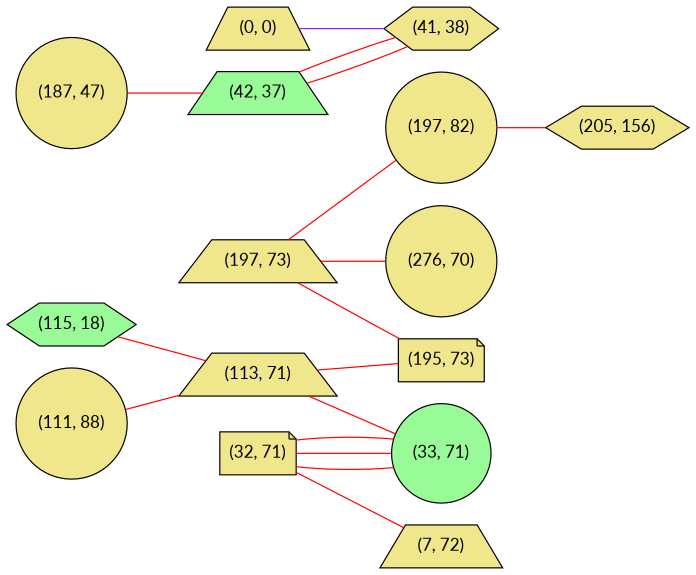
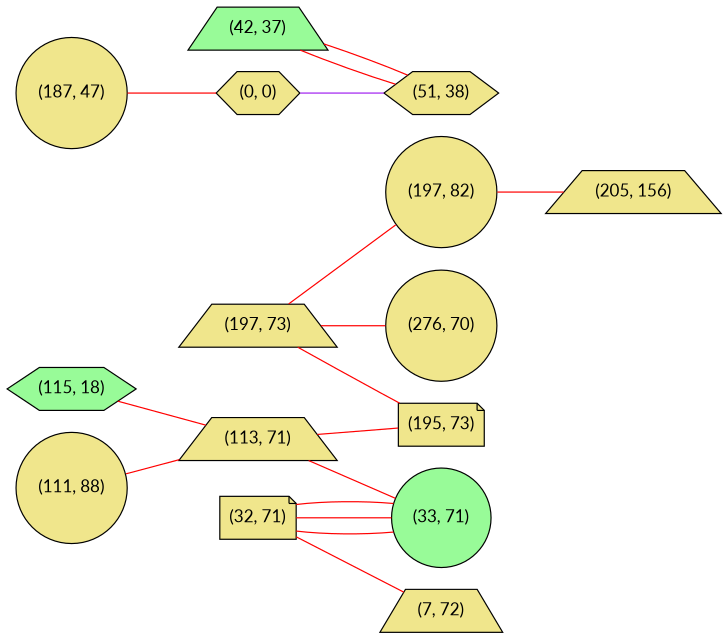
(258, 29) -> (258, 93)
(441, 29) -> (441, 93)
(165, 93) -> (172, 93)
(617, 128) -> (633, 192)
